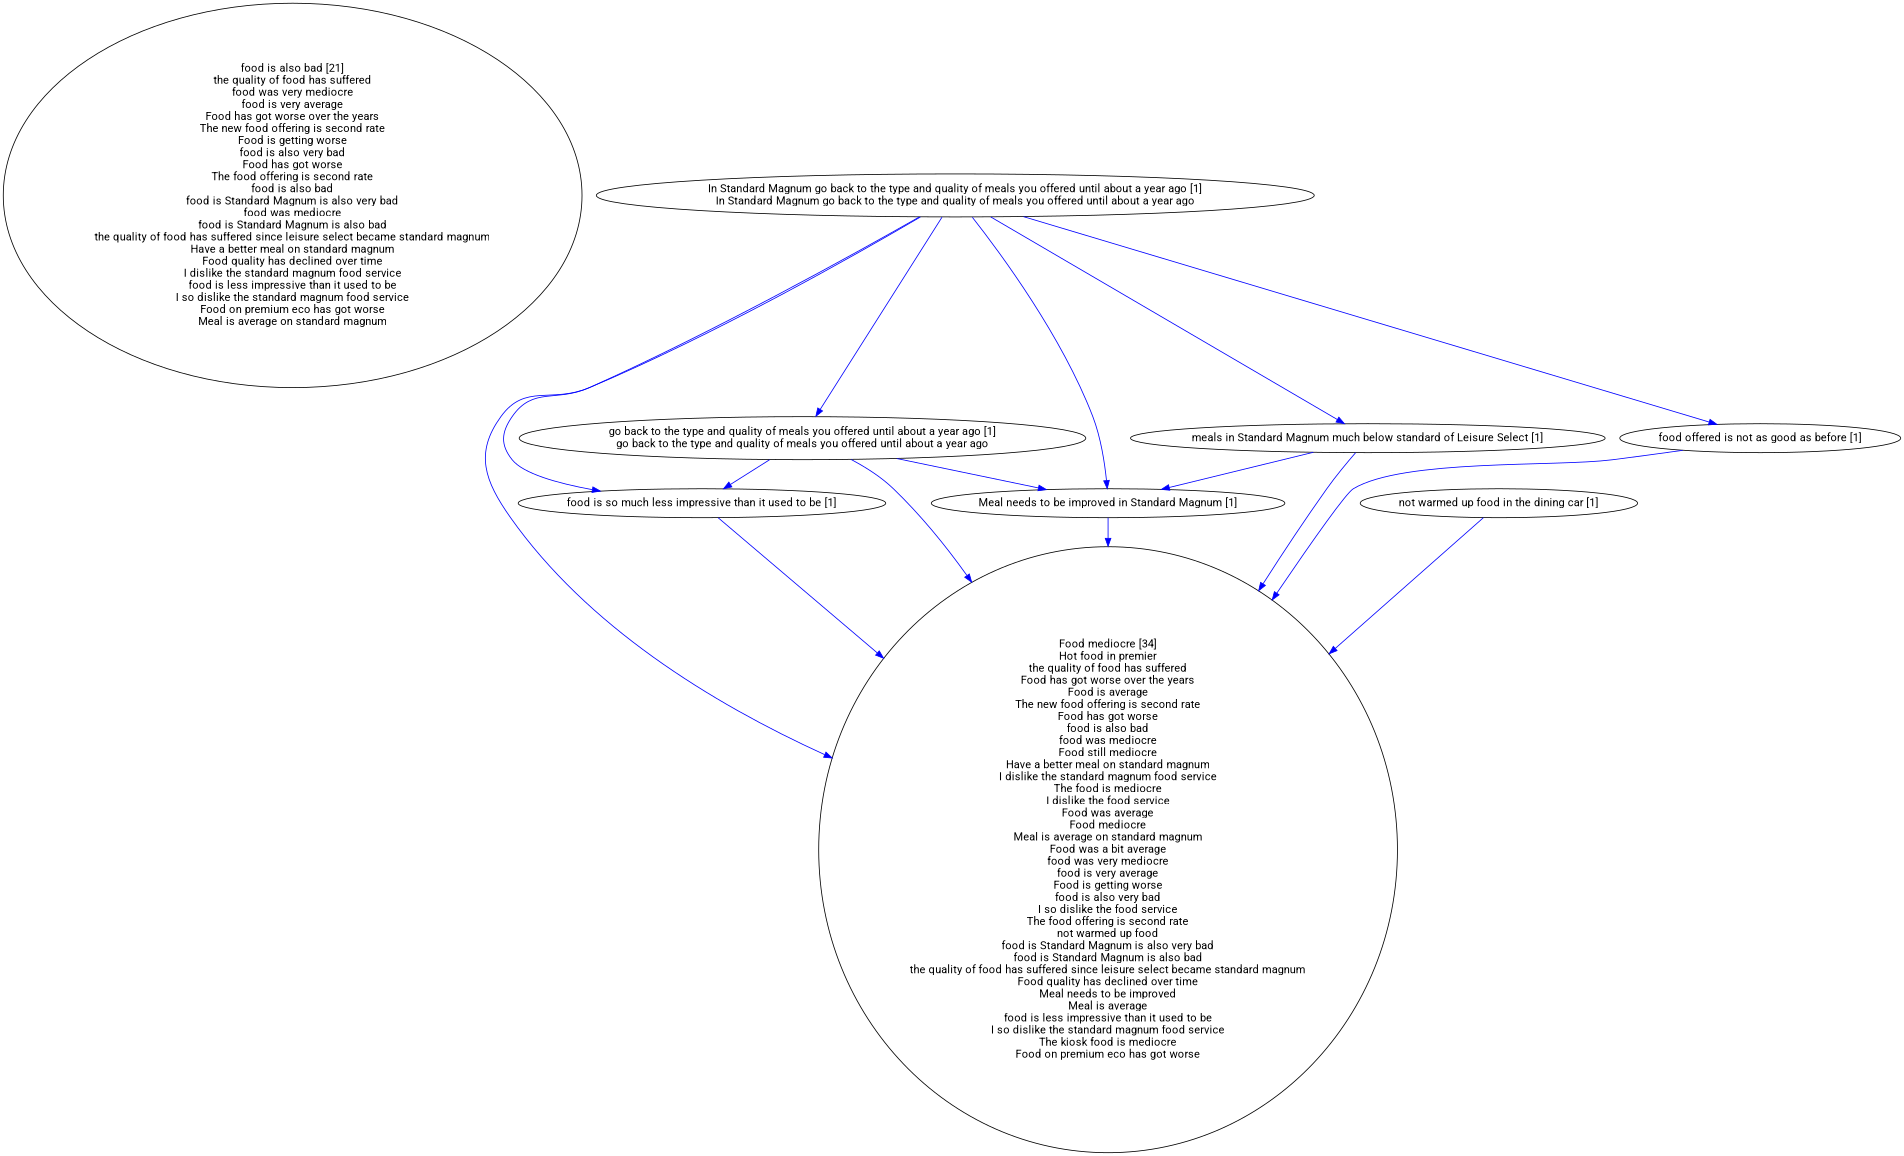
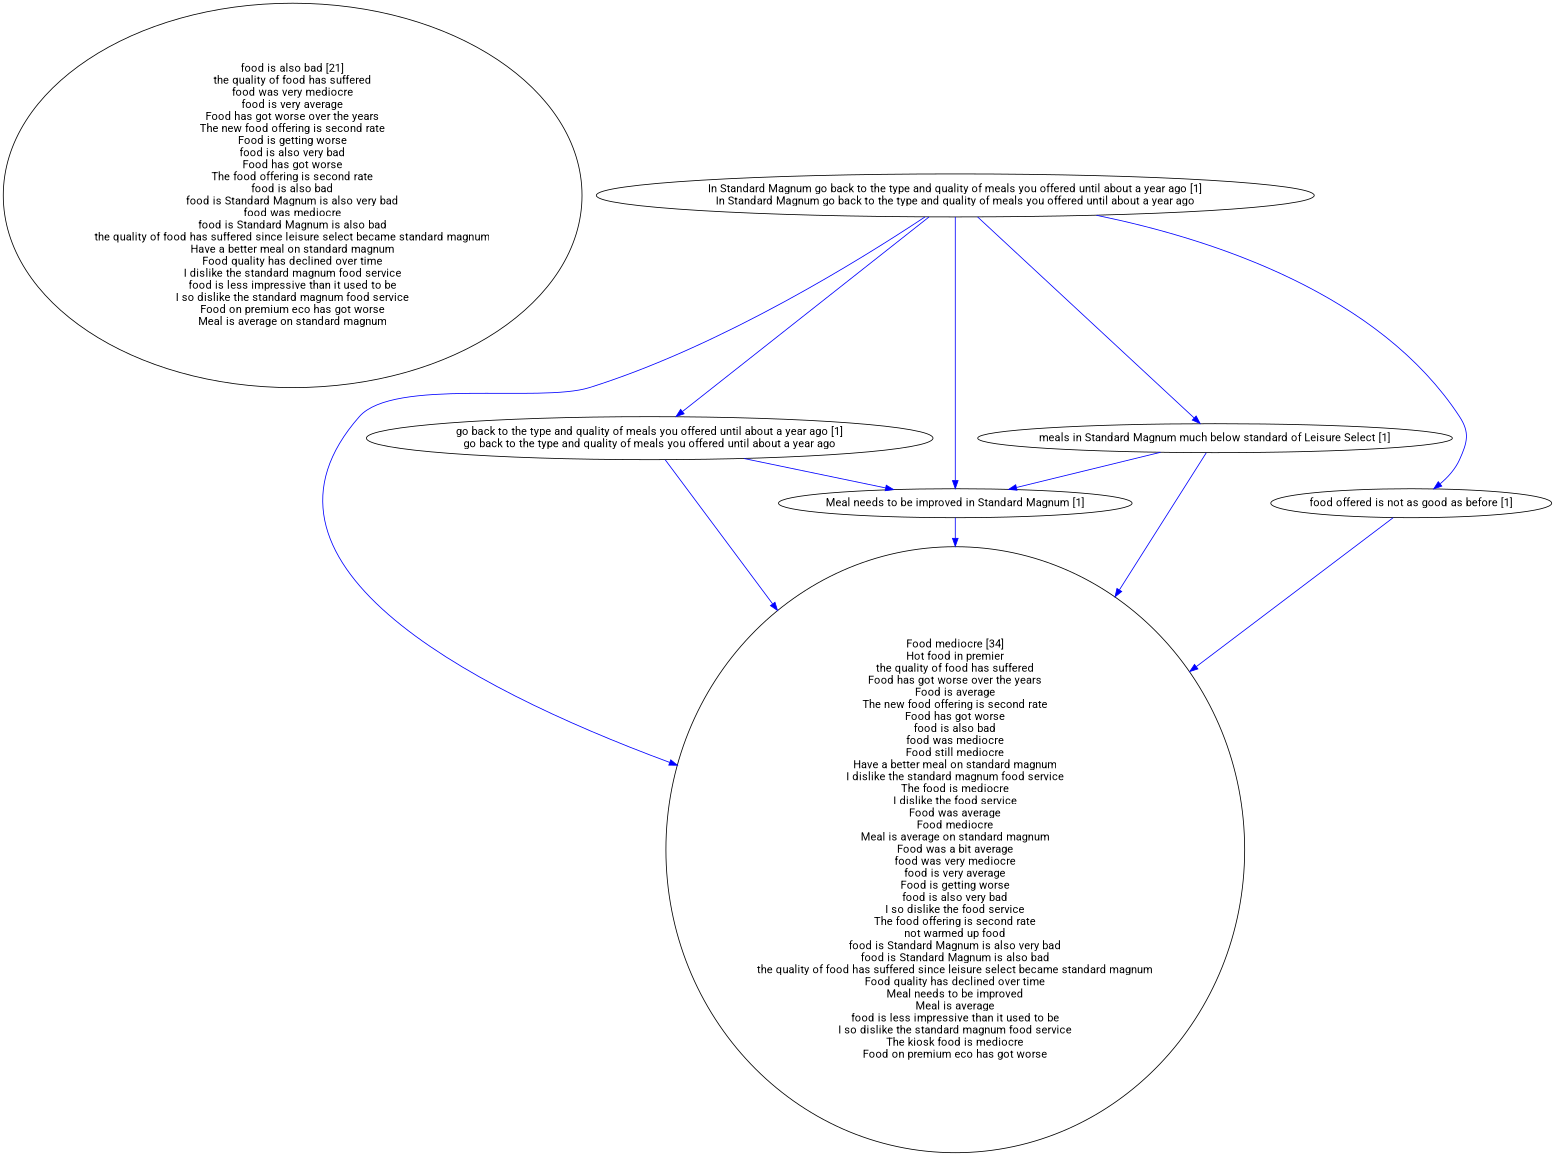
(702, 503) -> none
(1499, 503) -> none
